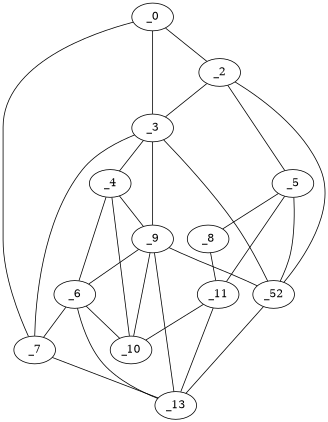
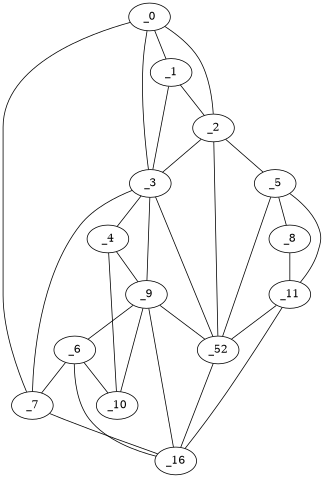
none -> (171, 72)
(92, 239) -> none
(175, 322) -> (254, 322)
(176, 405) -> (176, 461)
